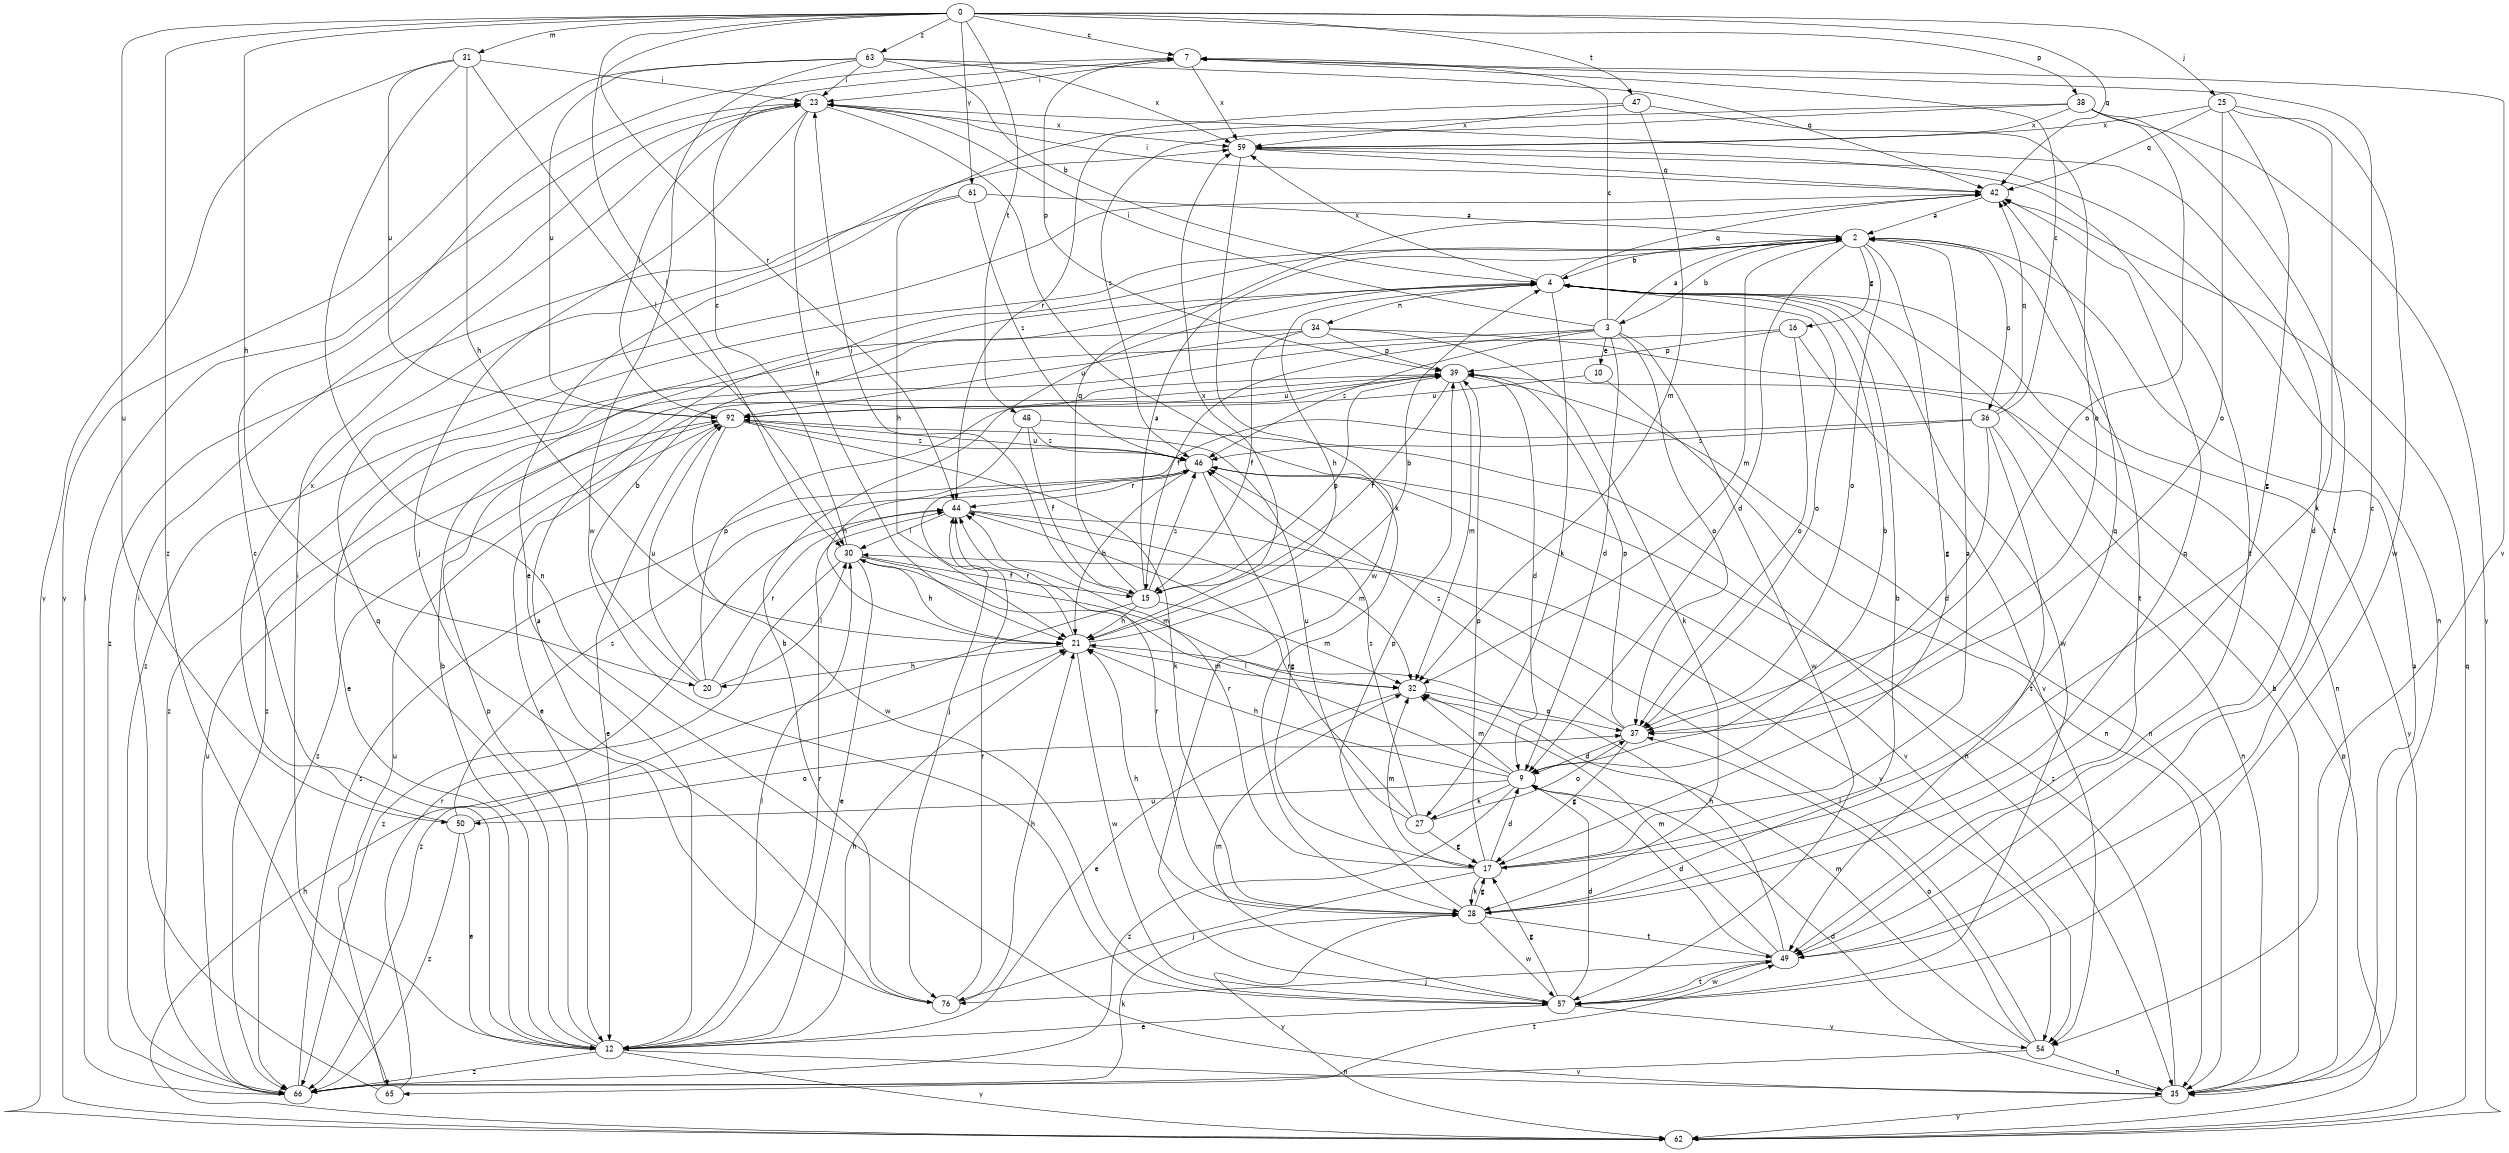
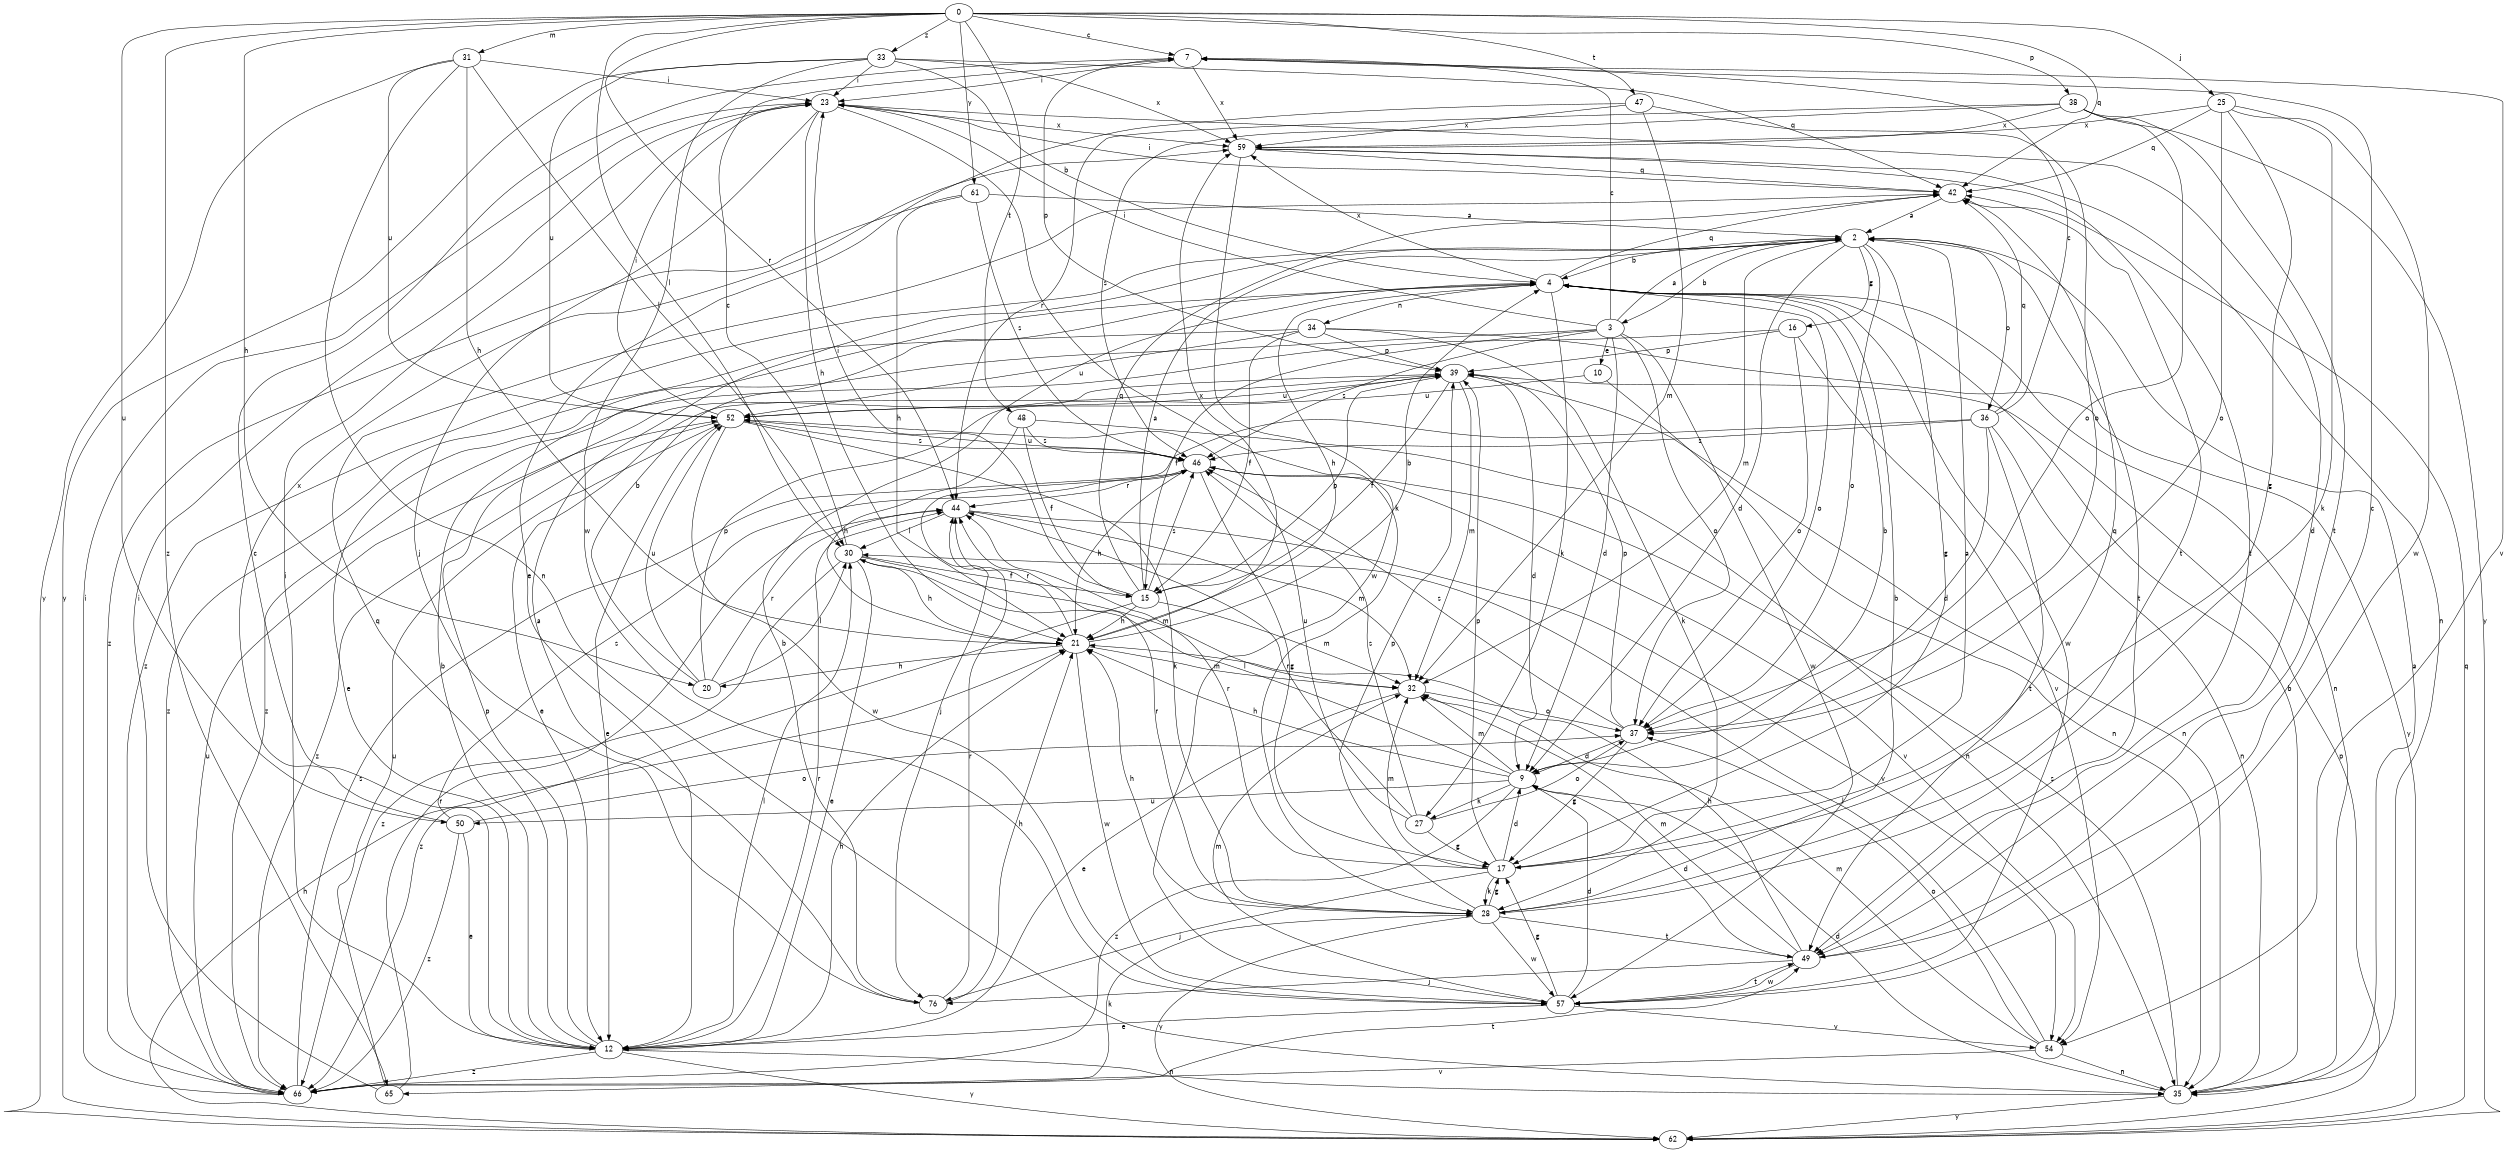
(870, 58) -> (881, 58)
(731, 419) -> (731, 419)
(2185, 554) -> (2181, 554)
